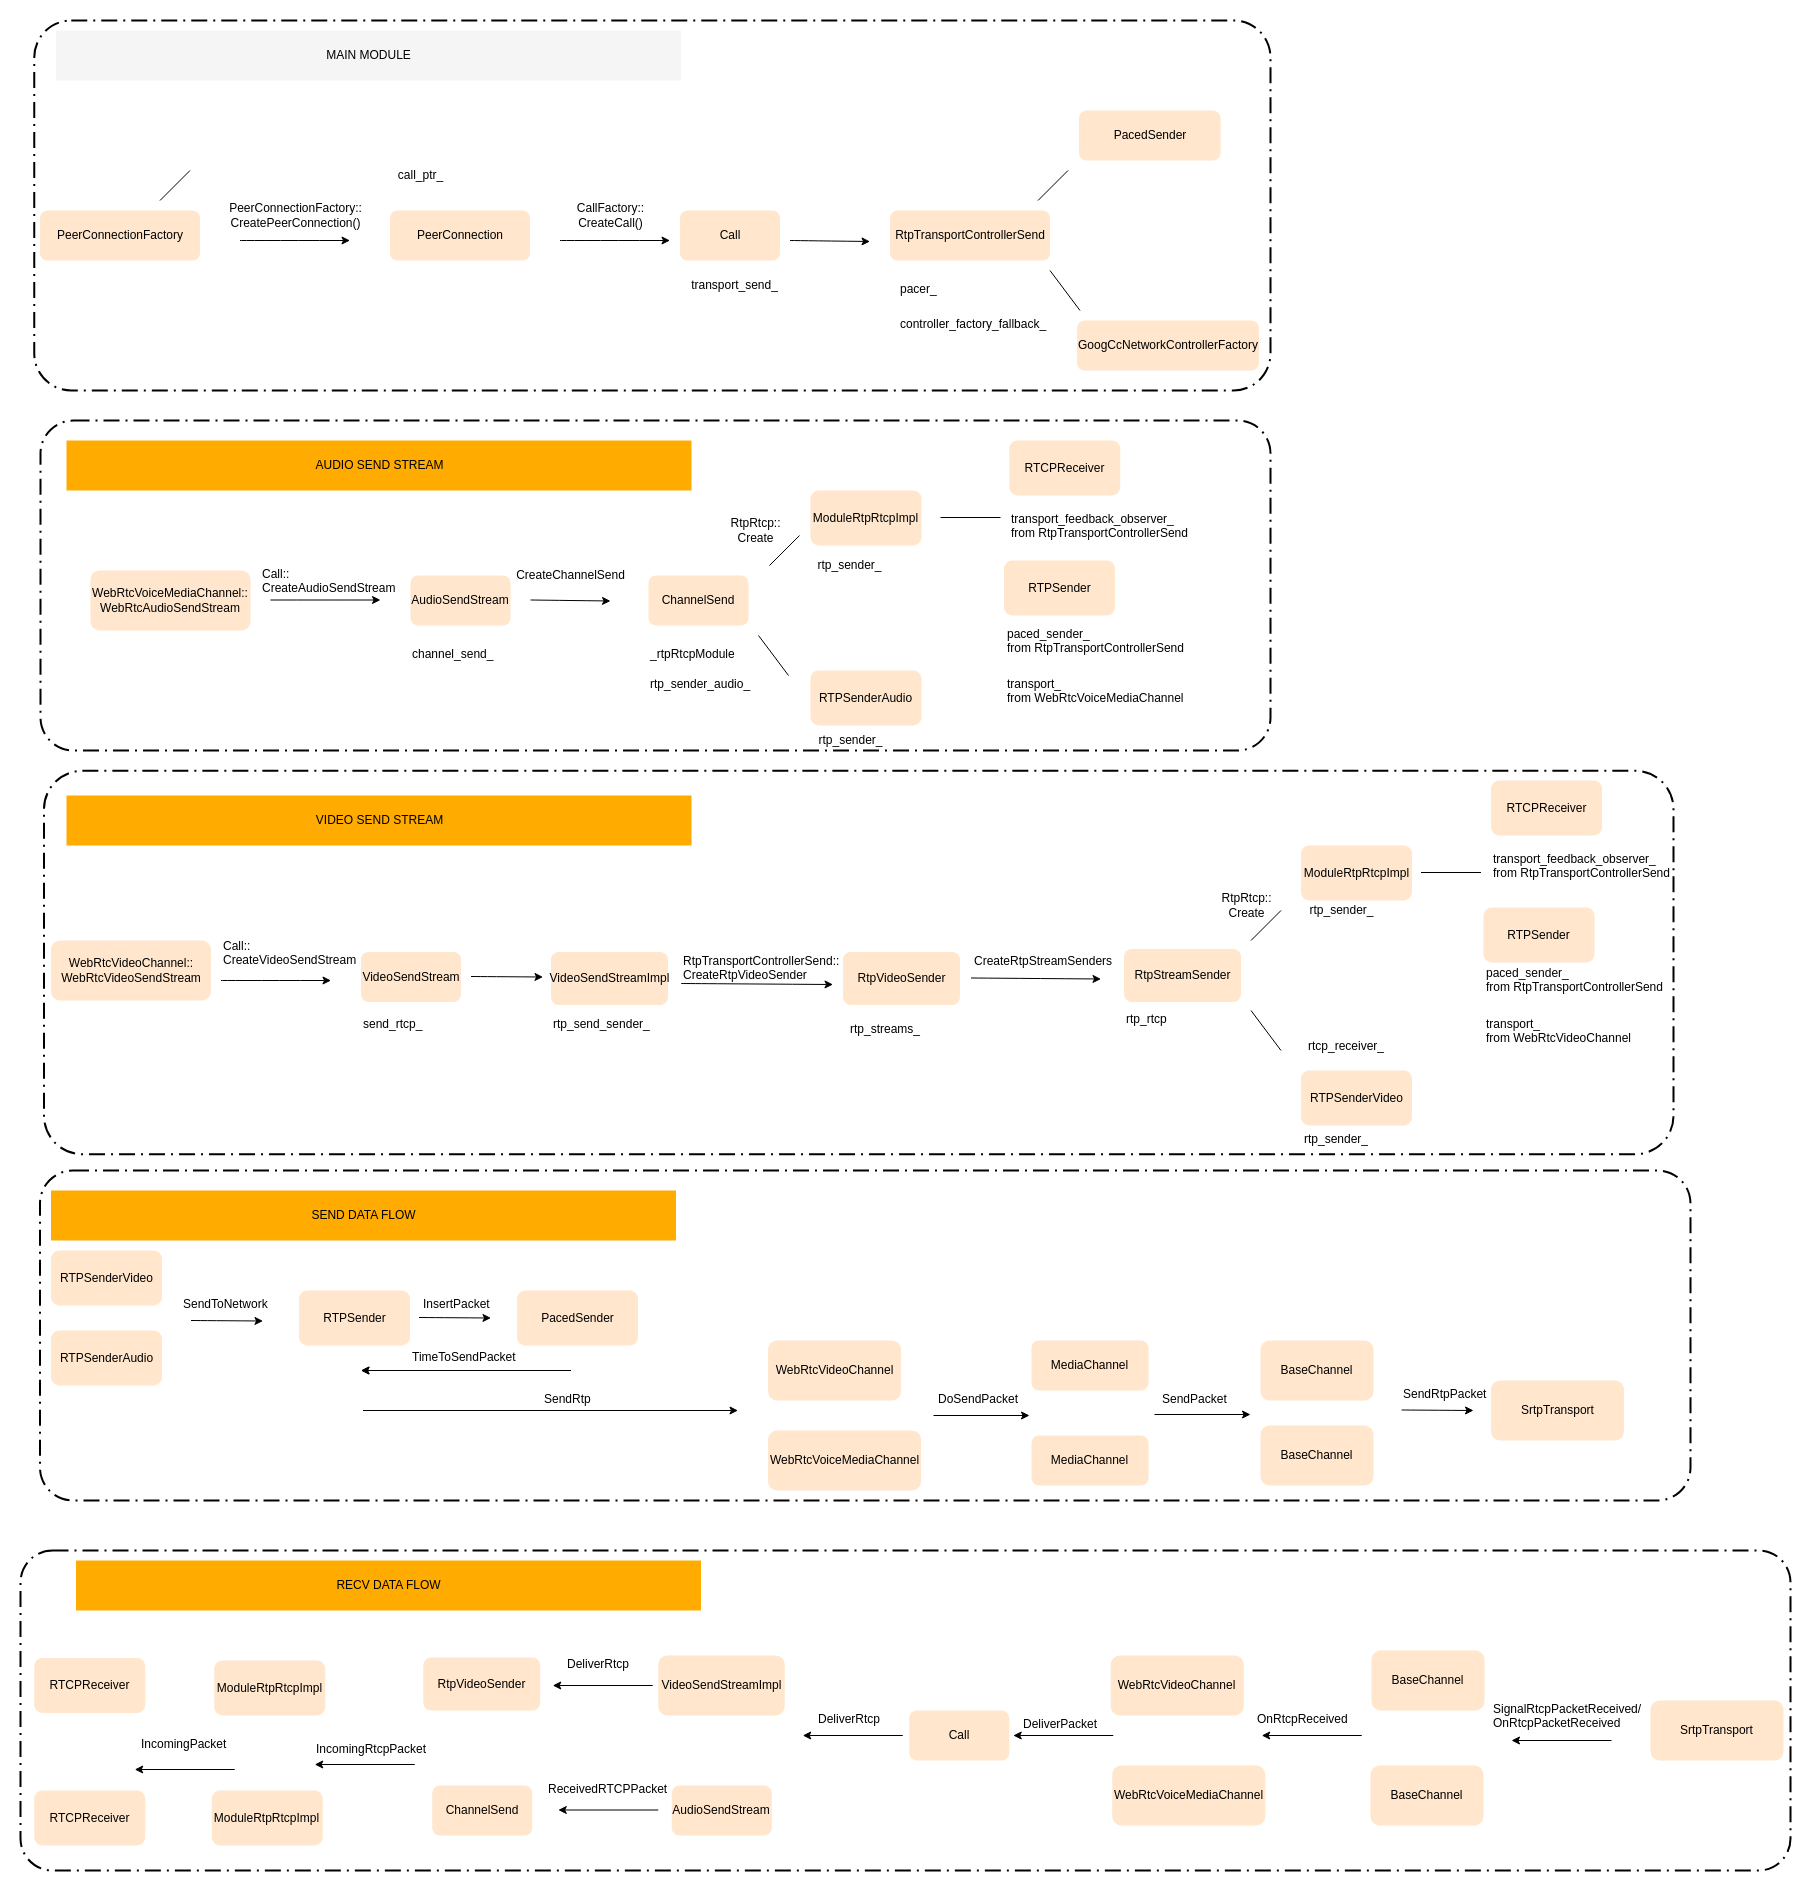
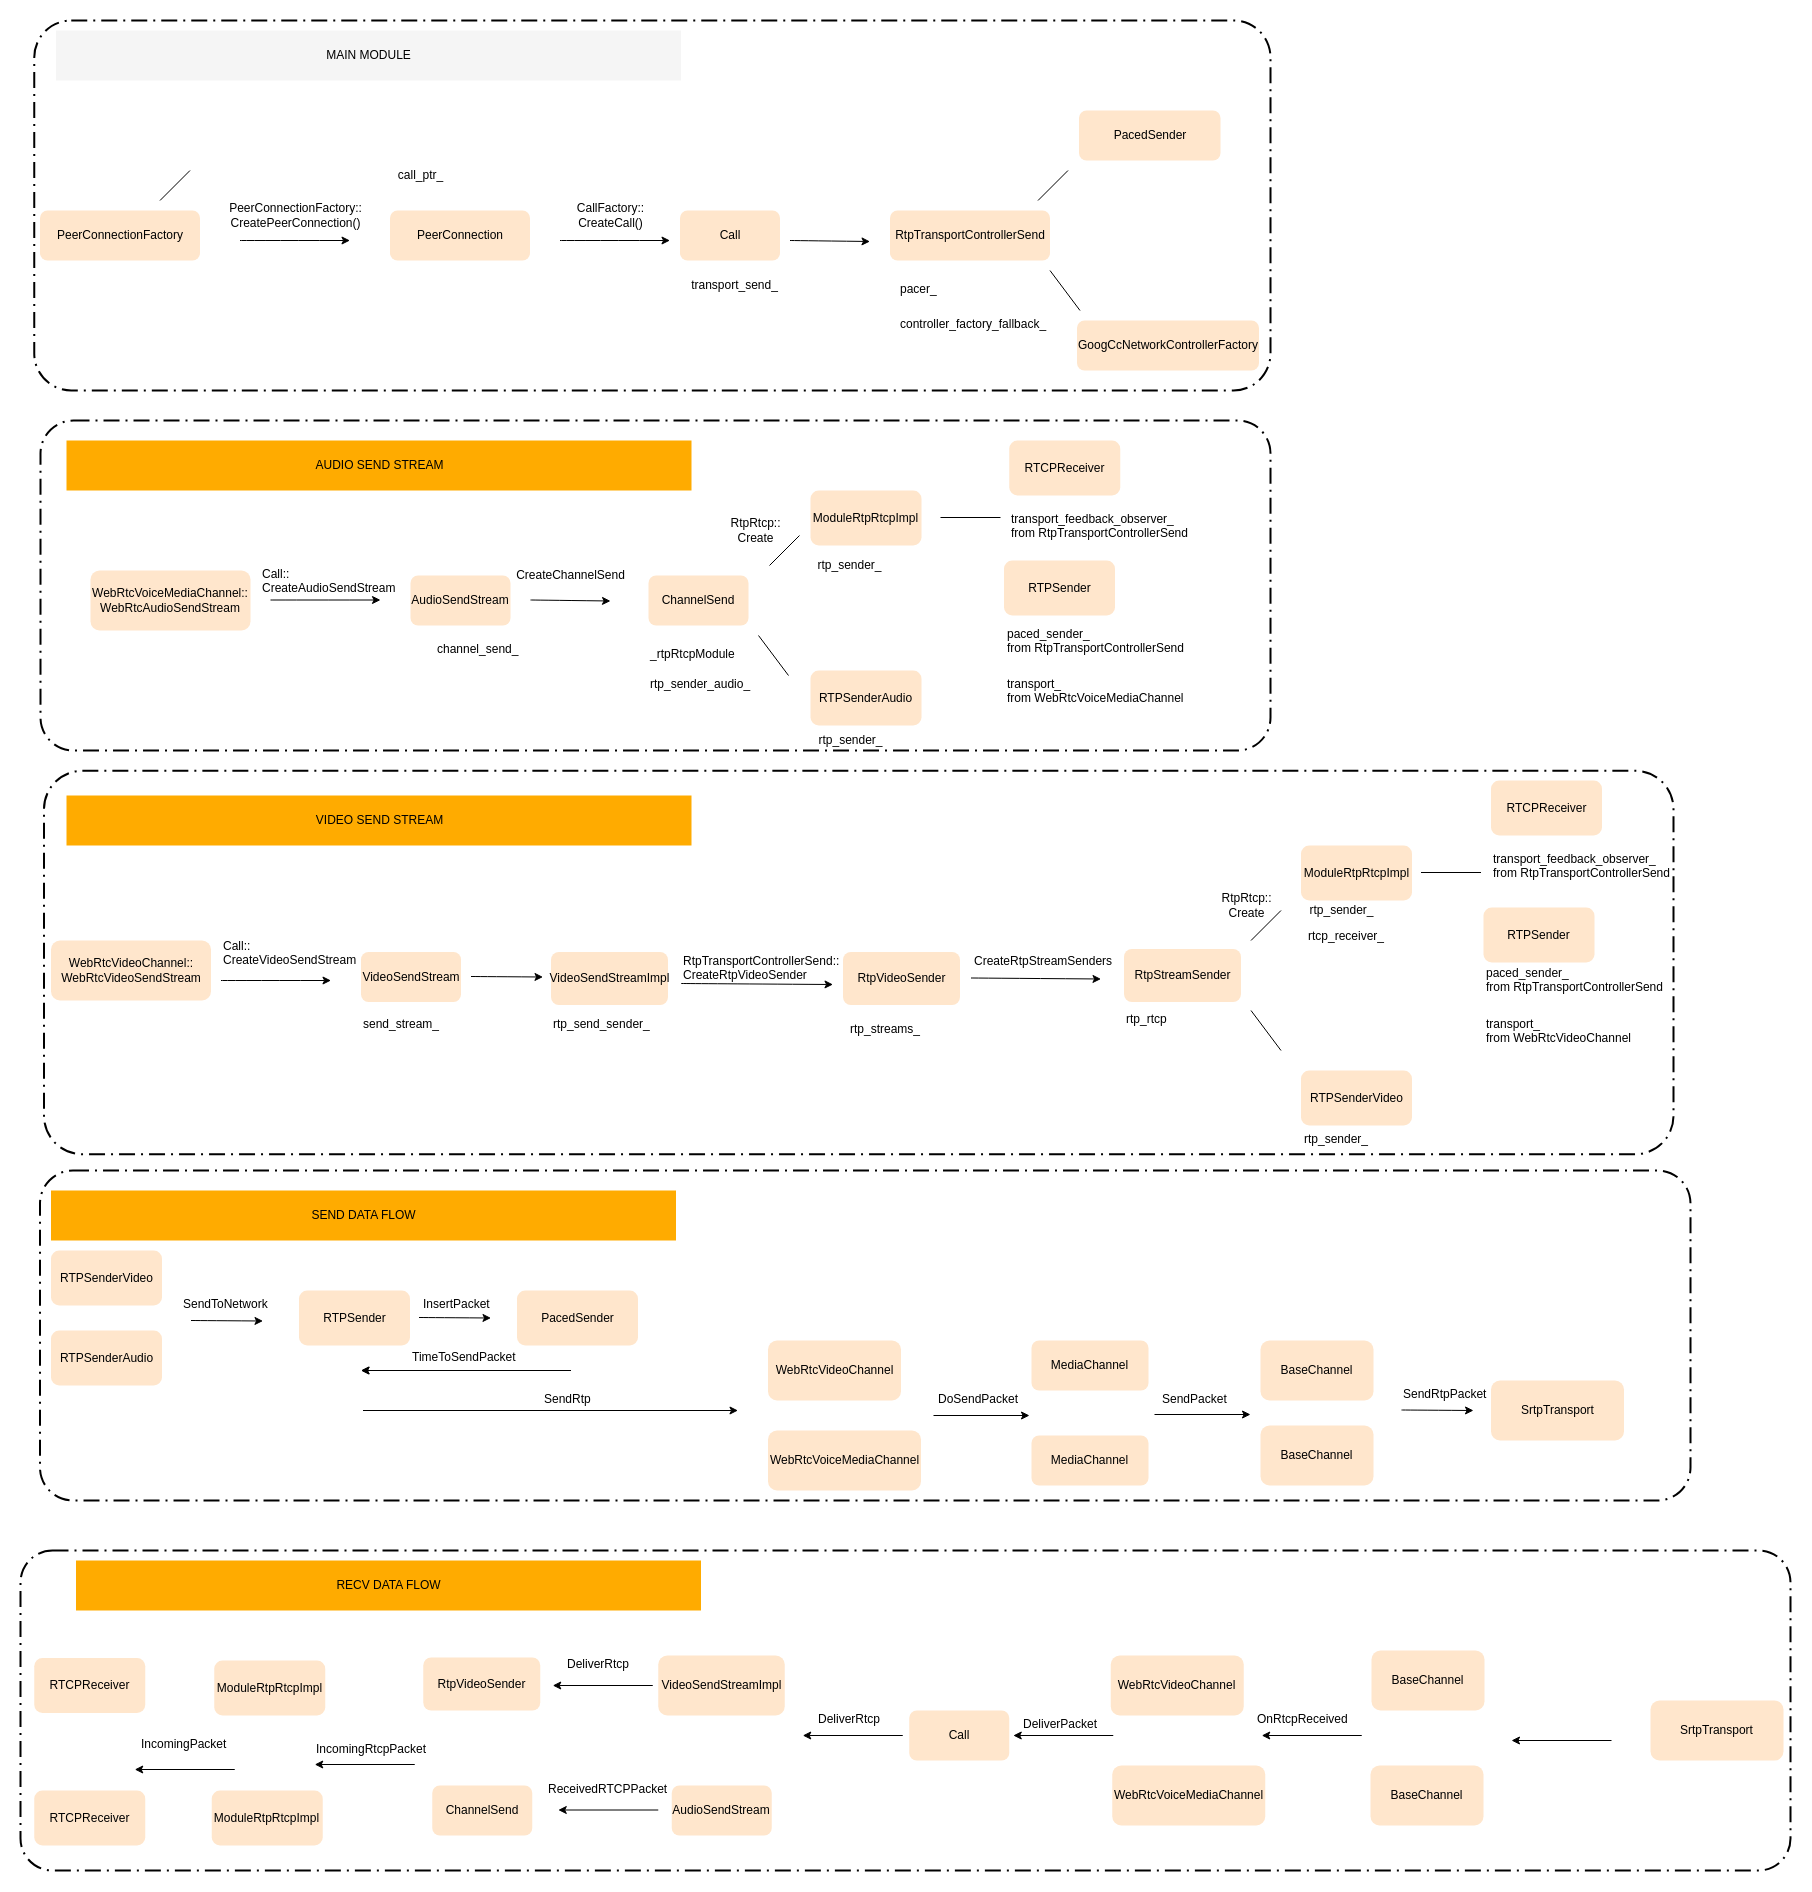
(466, 656) -> (491, 651)
(397, 1025) -> (404, 1025)
(1357, 1047) -> (1357, 937)
(1566, 1711) -> none
